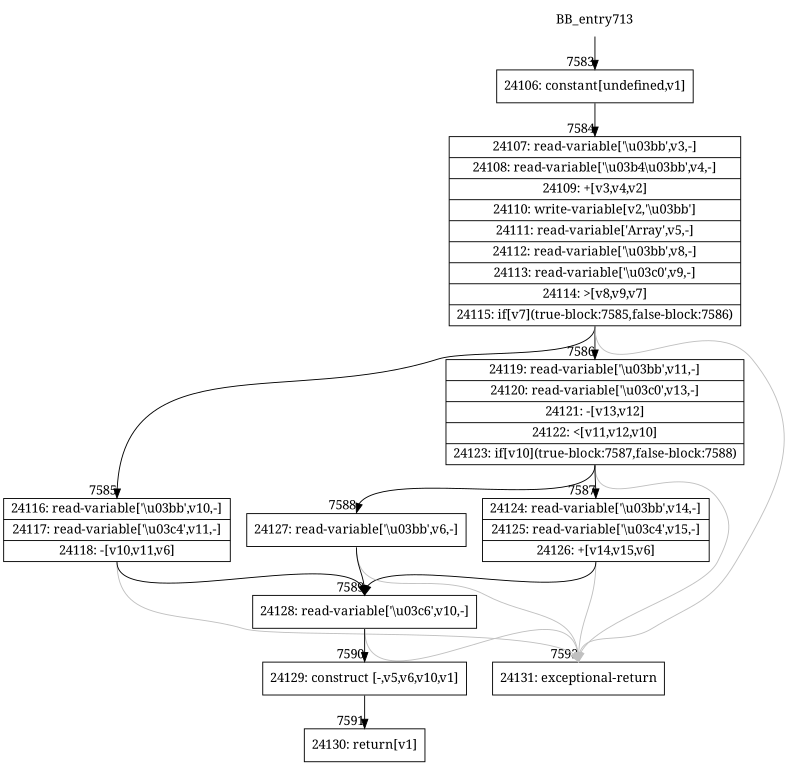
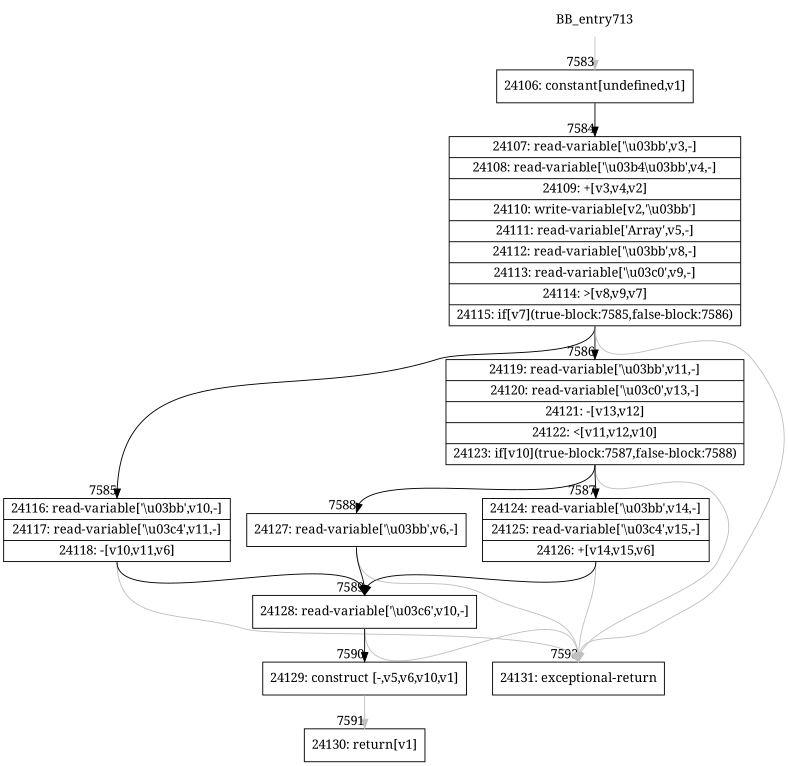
(595, 48) -> (595, 48)
(365, 707) -> (365, 707)
